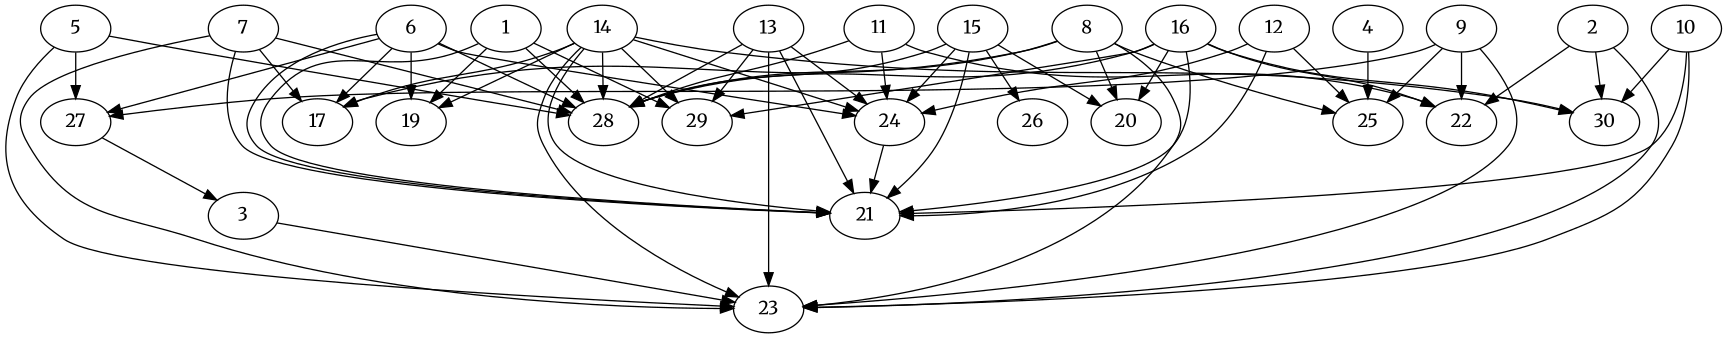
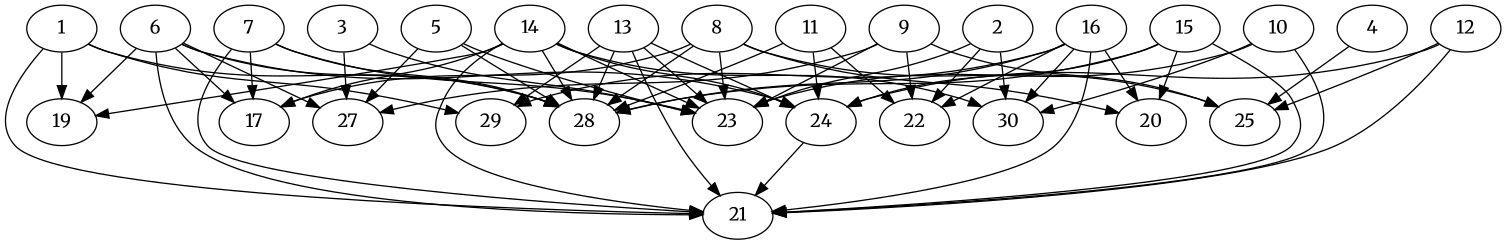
(650, 75) -> none
(1033, 122) -> none
(154, 166) -> (345, 69)
